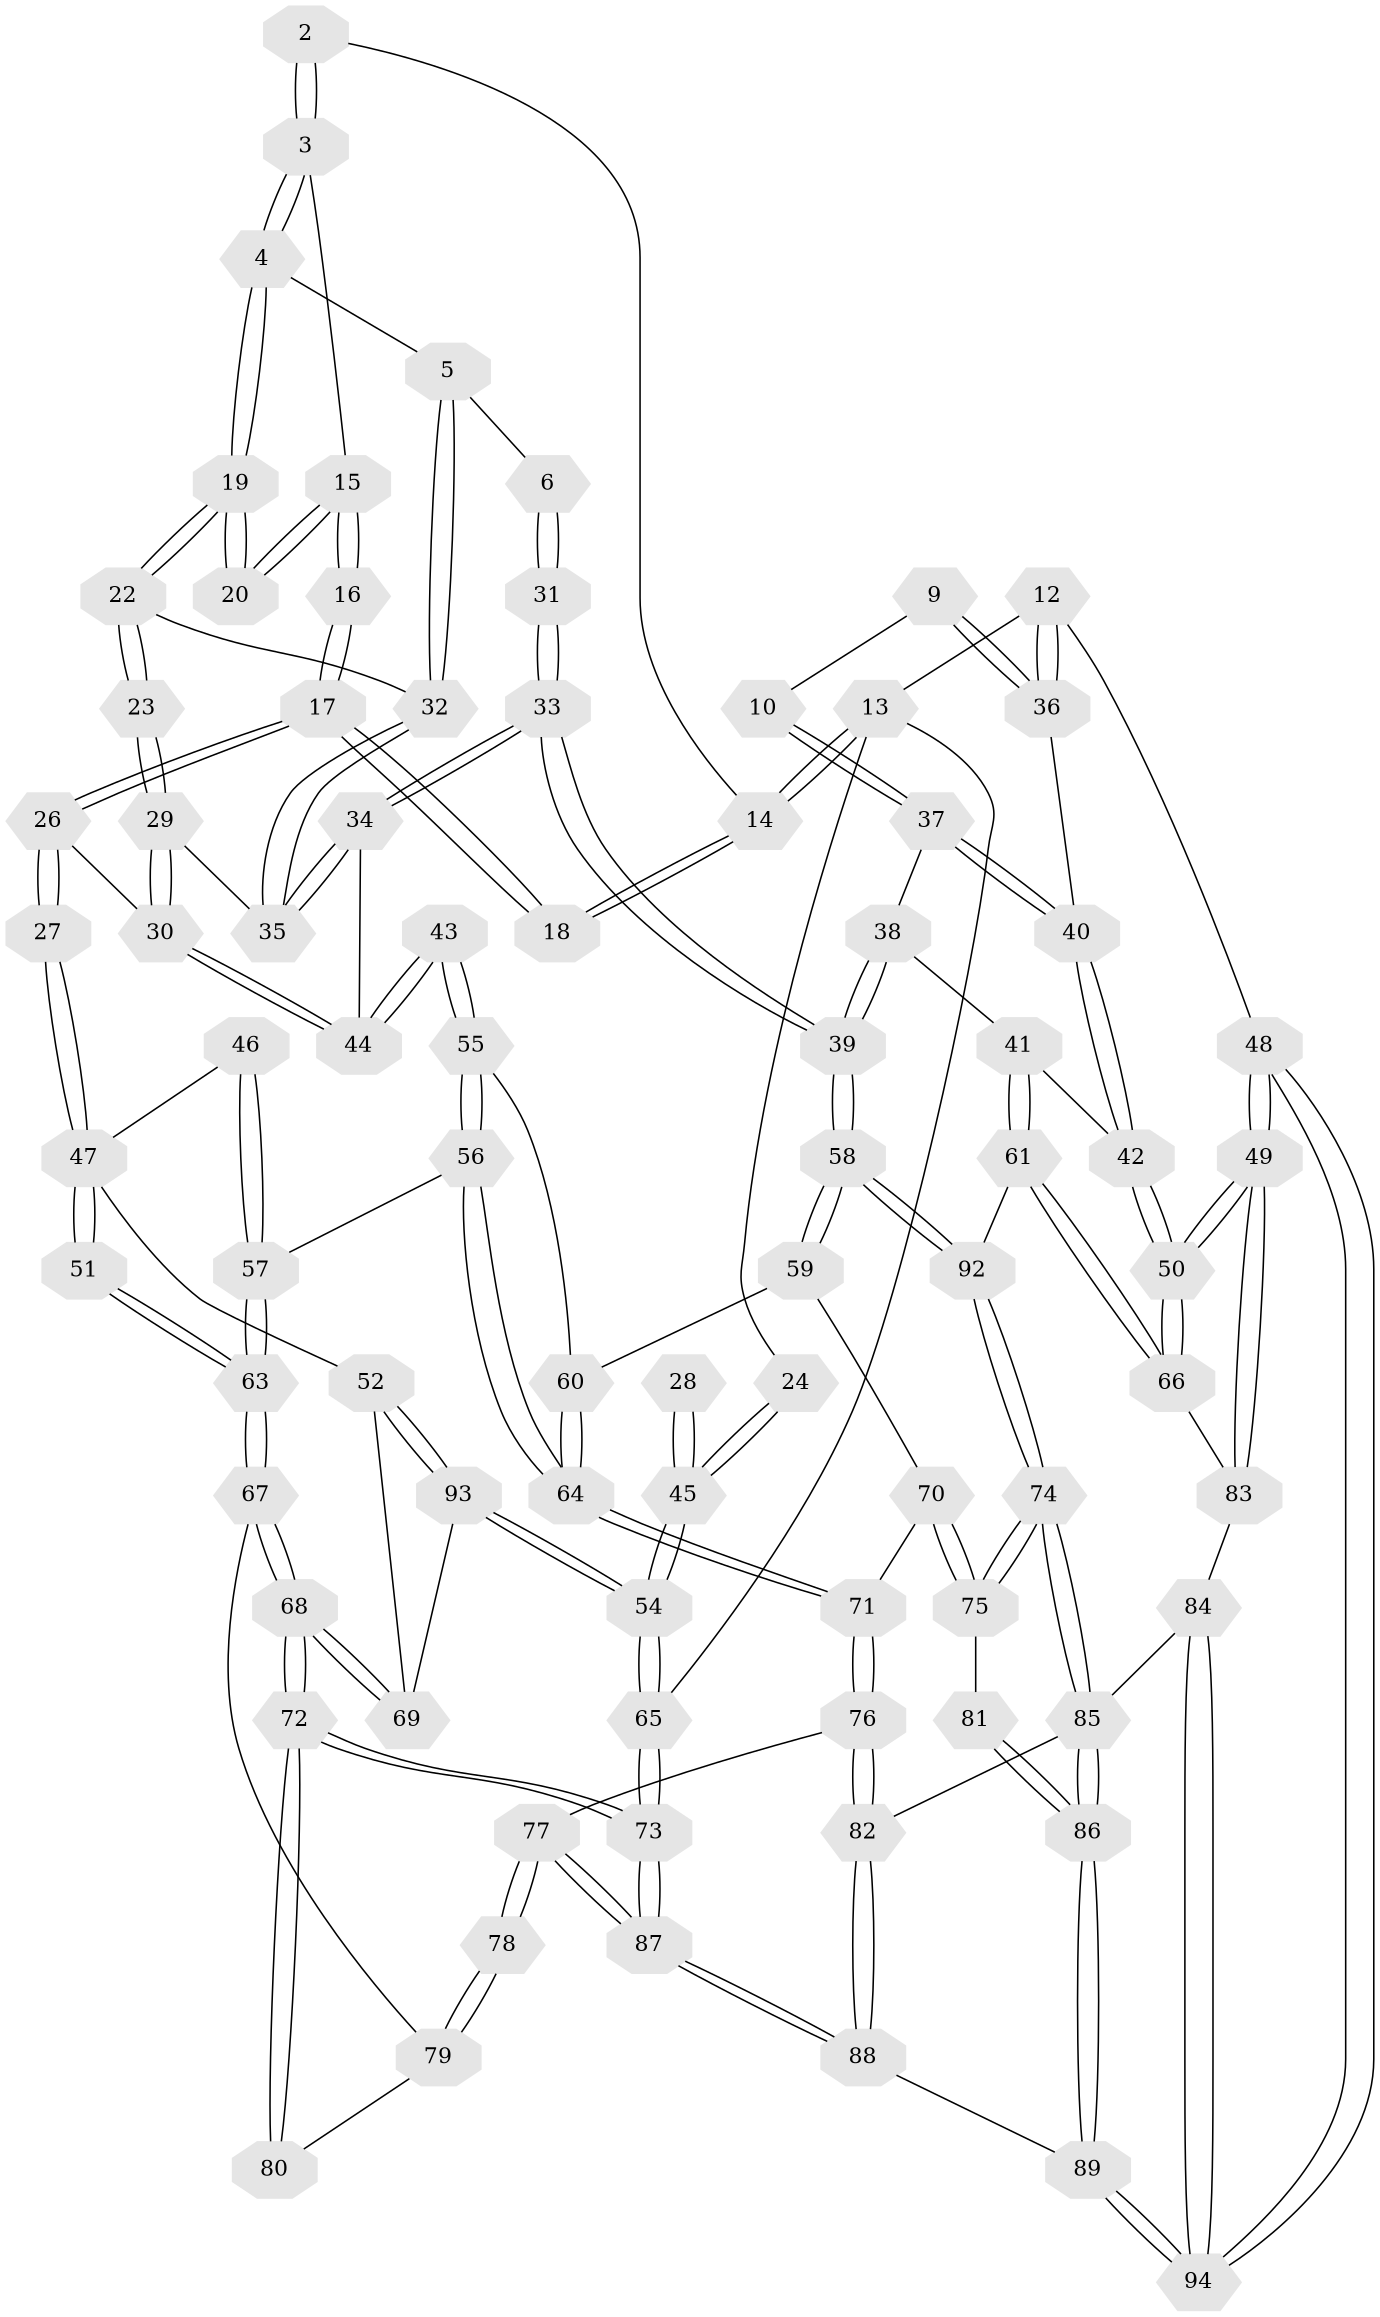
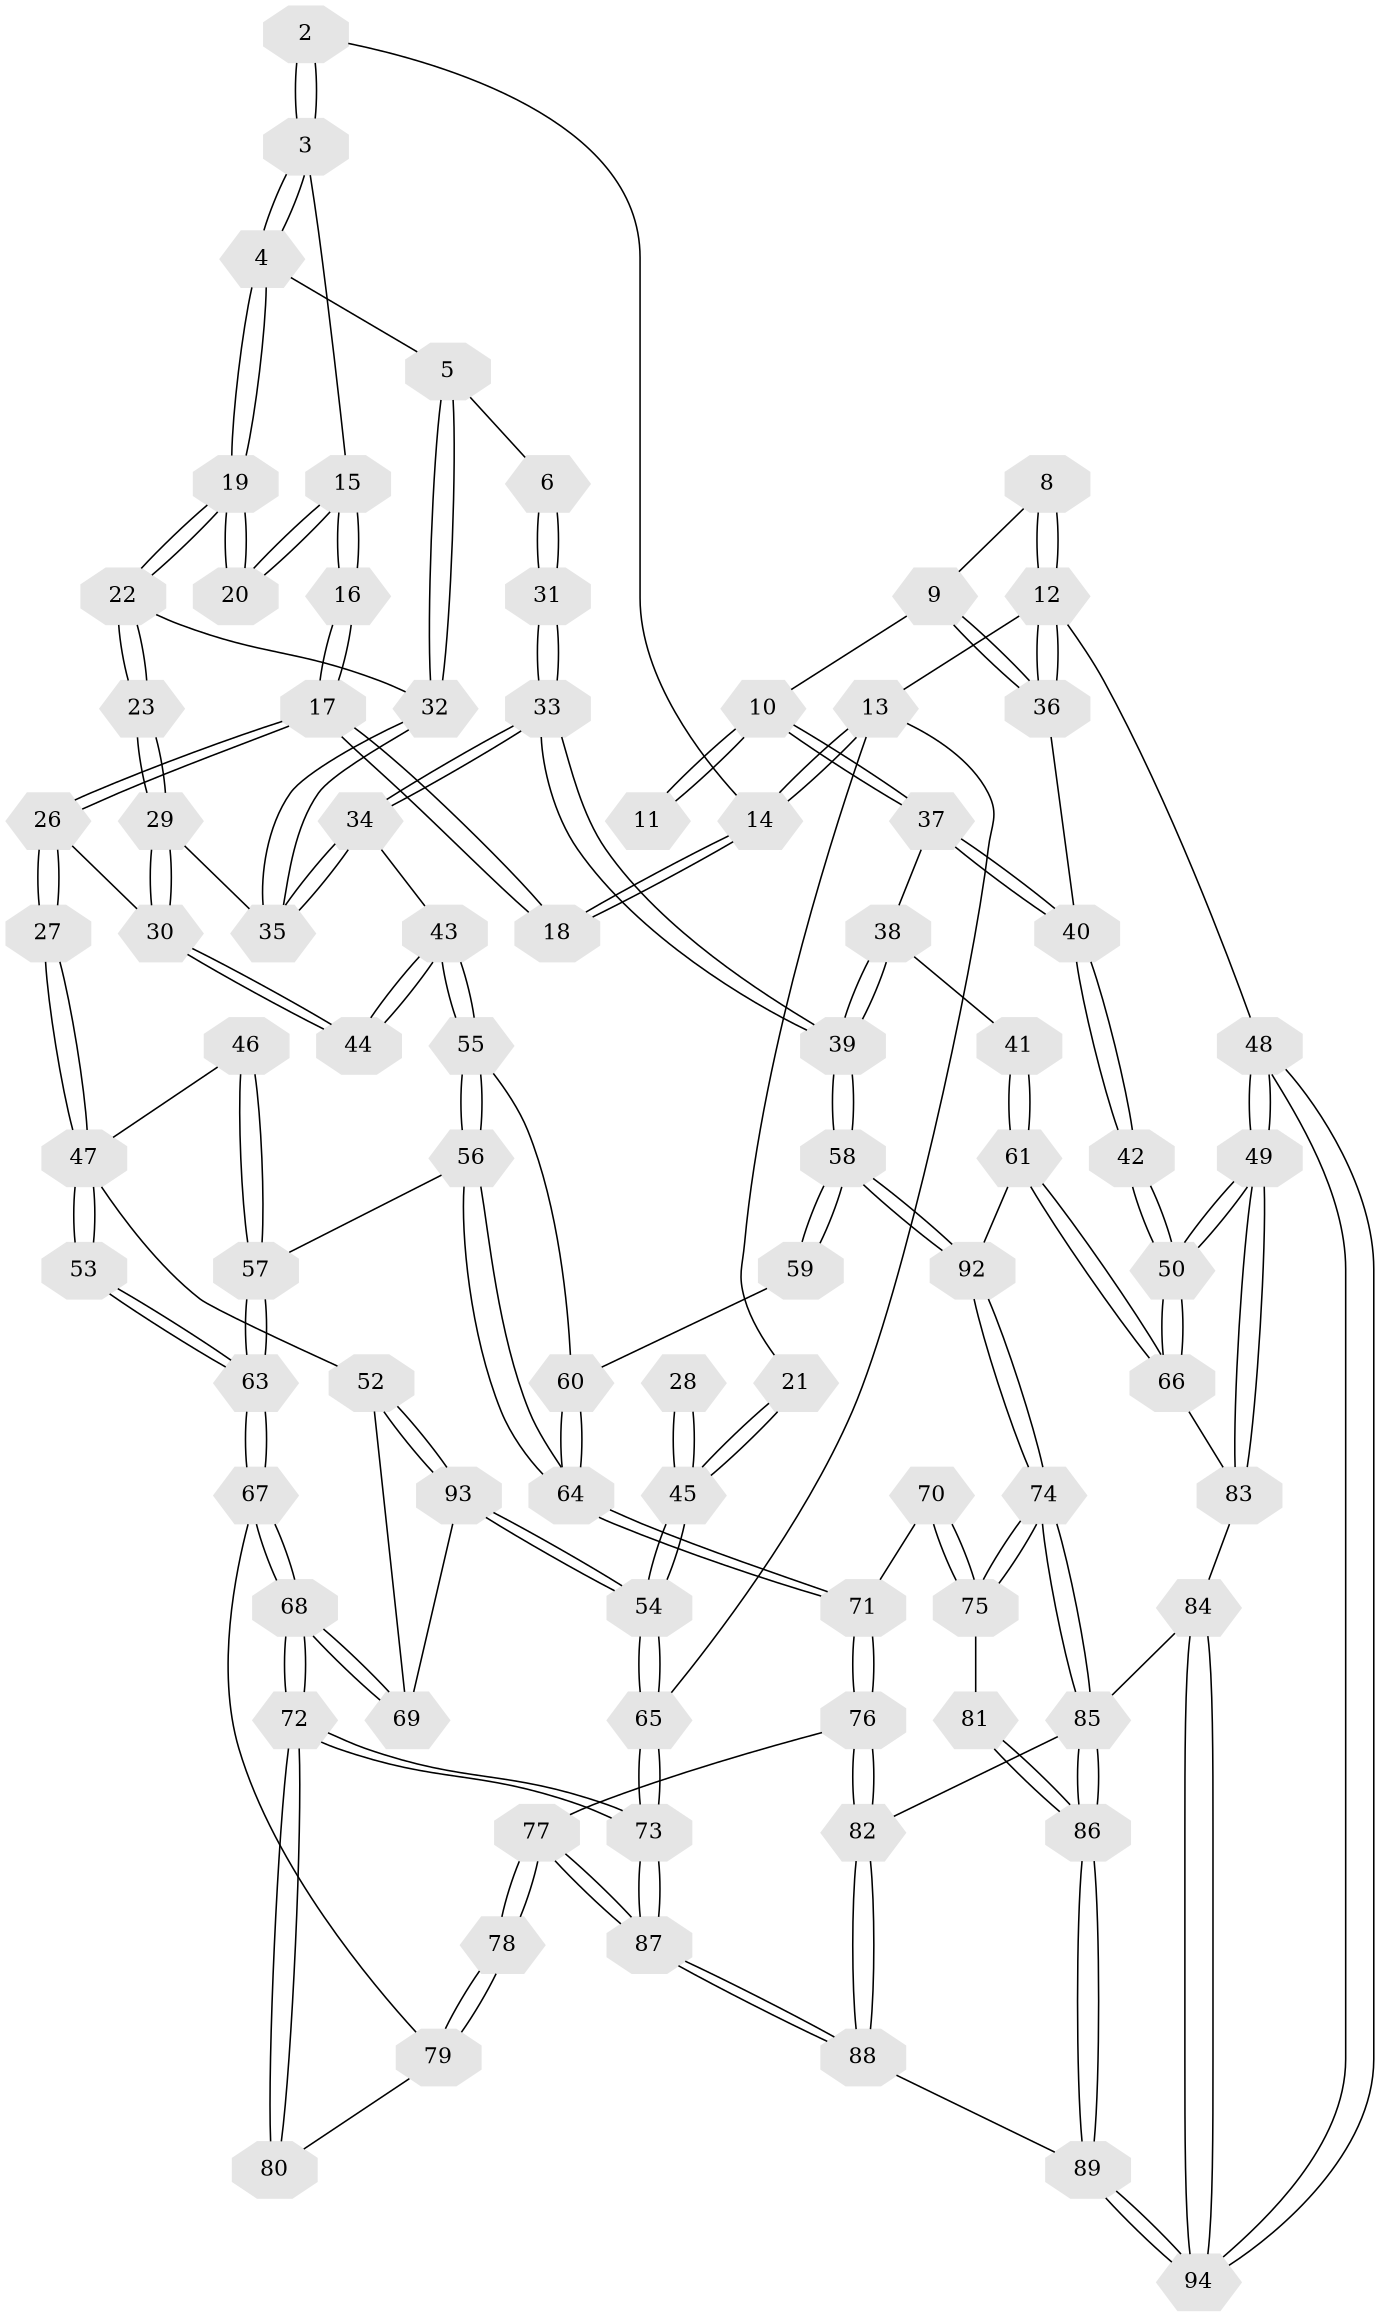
none -> (1048, 484)
none -> (648, 821)
(360, 933) -> (403, 878)
(1076, 1102) -> none
(84, 1271) -> (84, 1271)
(796, 1383) -> (796, 1383)
(873, 1391) -> none
